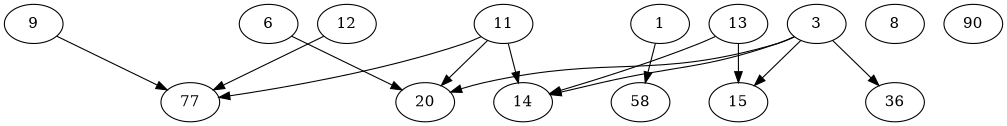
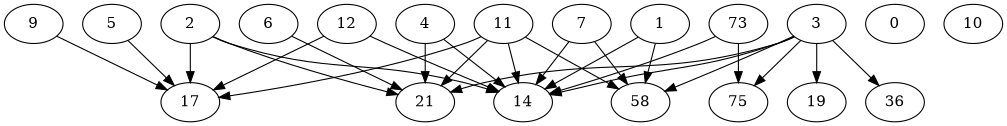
none -> (112, 24)
none -> (190, 24)
none -> (425, 24)
none -> (582, 24)
(738, 24) -> (738, 24)
(895, 24) -> (895, 24)
(973, 24) -> (973, 24)
none -> (567, 60)
none -> (596, 60)
none -> (432, 63)
none -> (726, 66)
(190, 102) -> (190, 102)
(425, 102) -> (425, 102)
(738, 102) -> (738, 102)
none -> (817, 102)
